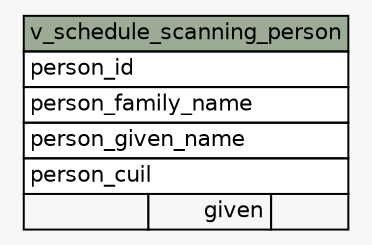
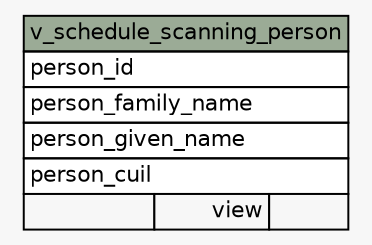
(235, 211) -> (238, 211)
